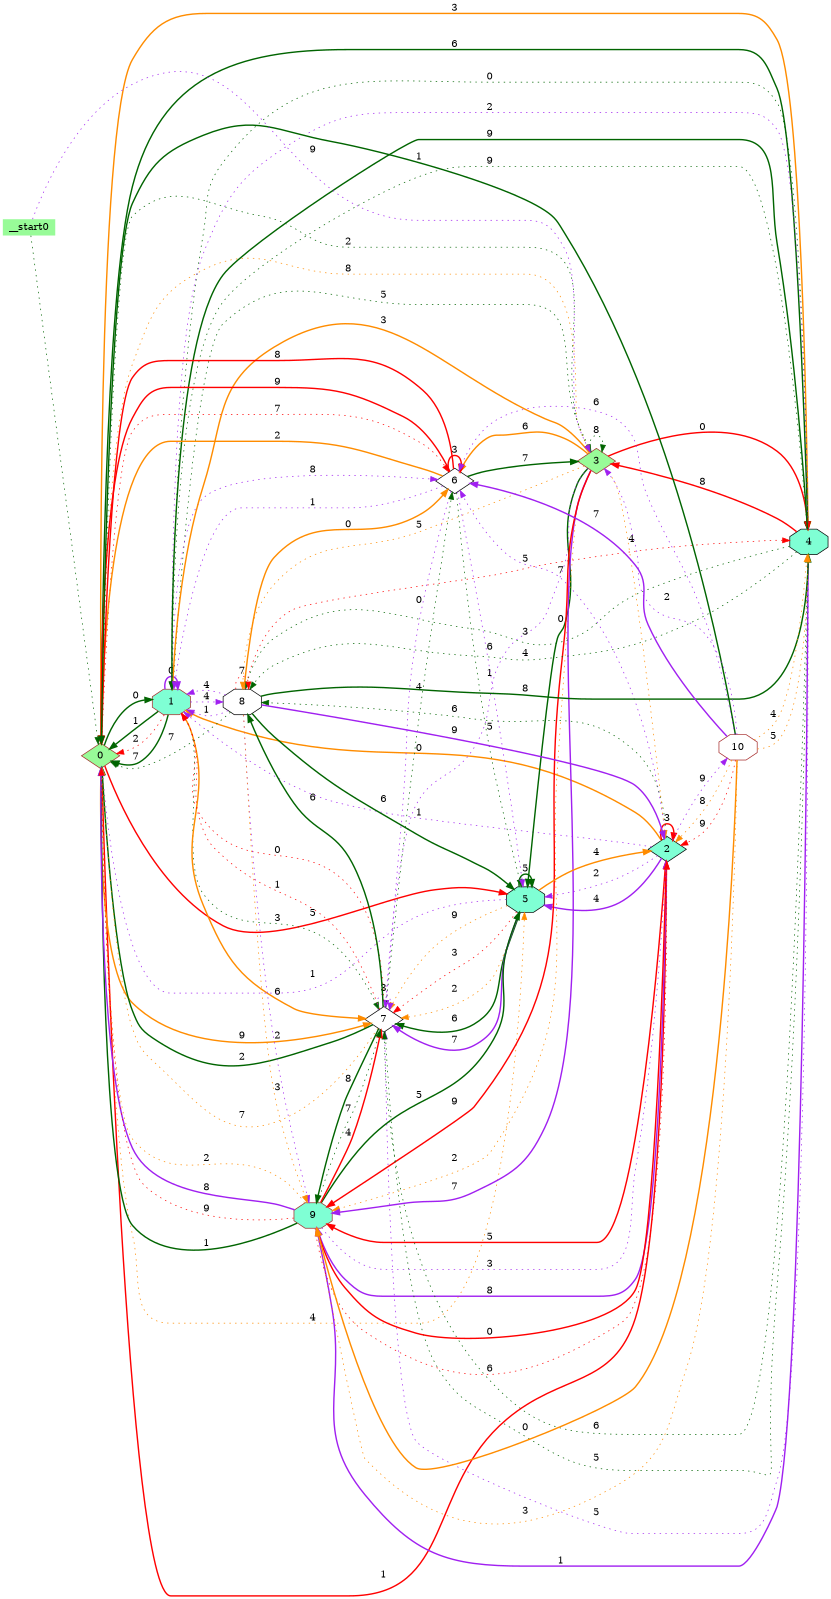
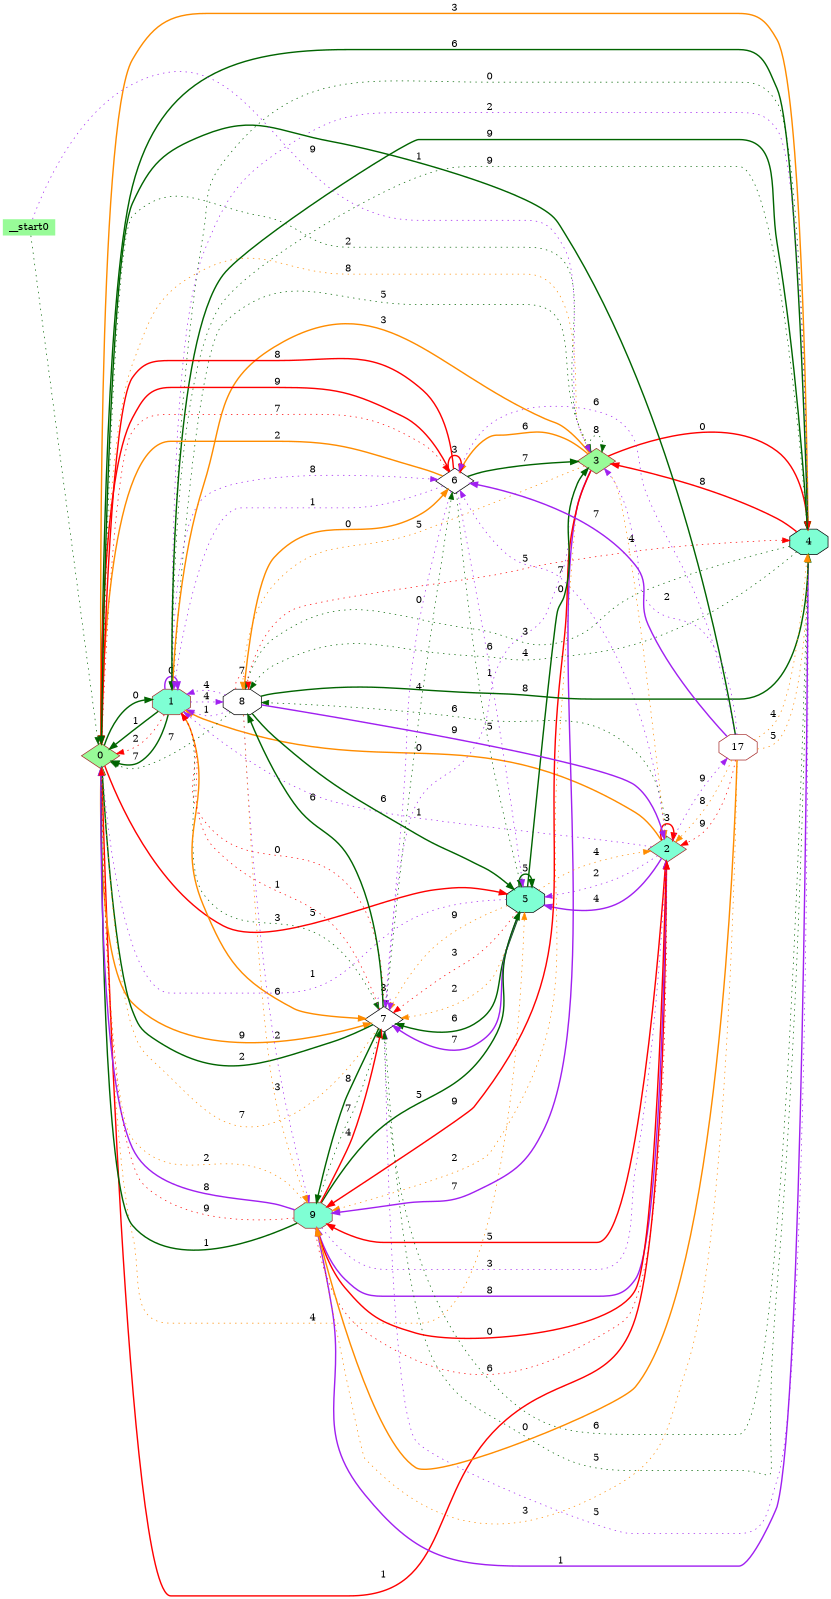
(552, 671) -> (549, 678)
(738, 747) -> (738, 747)
(667, 849) -> (667, 849)
(589, 864) -> (589, 864)
